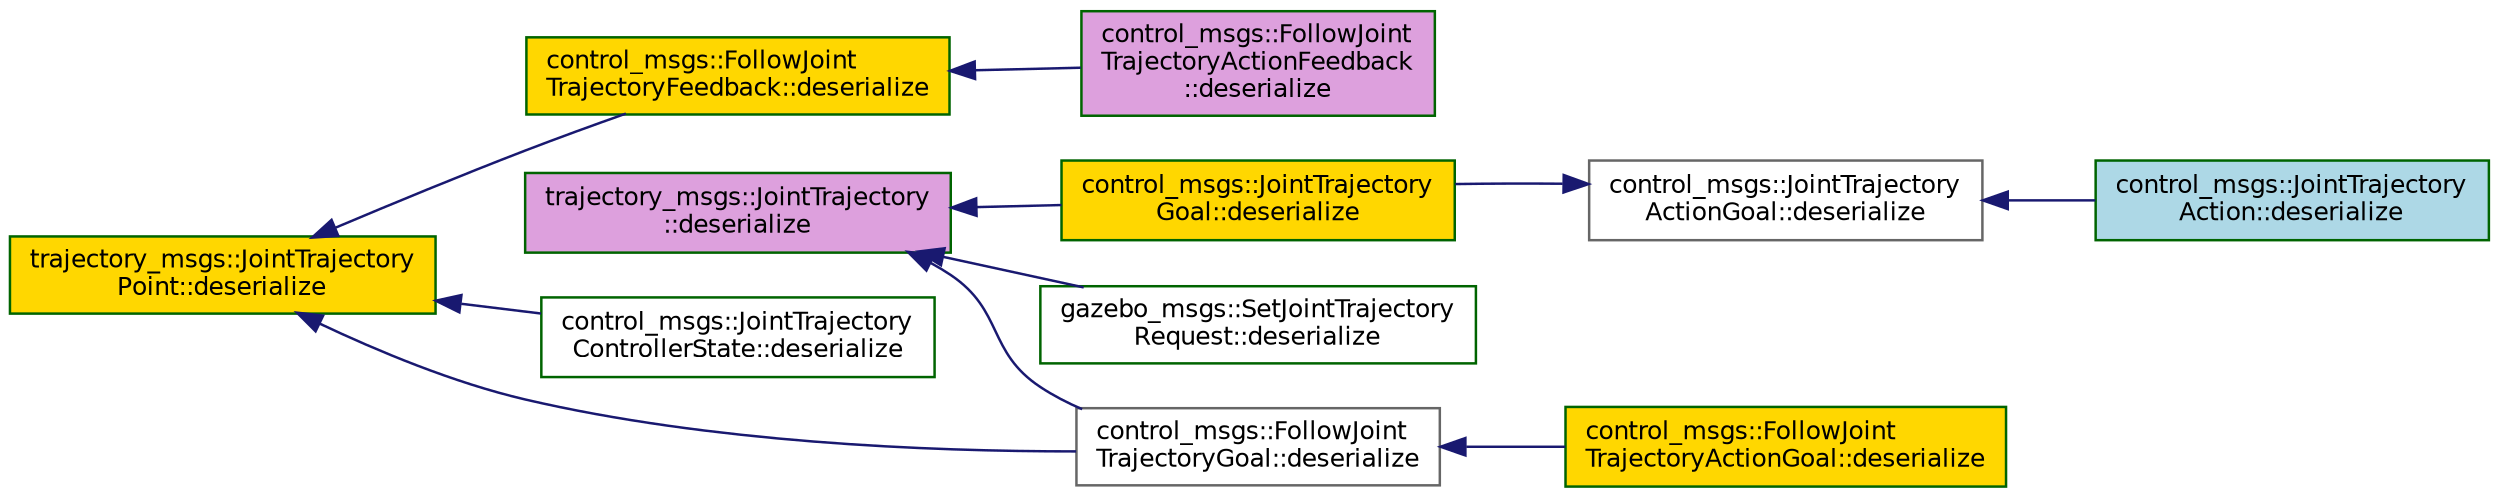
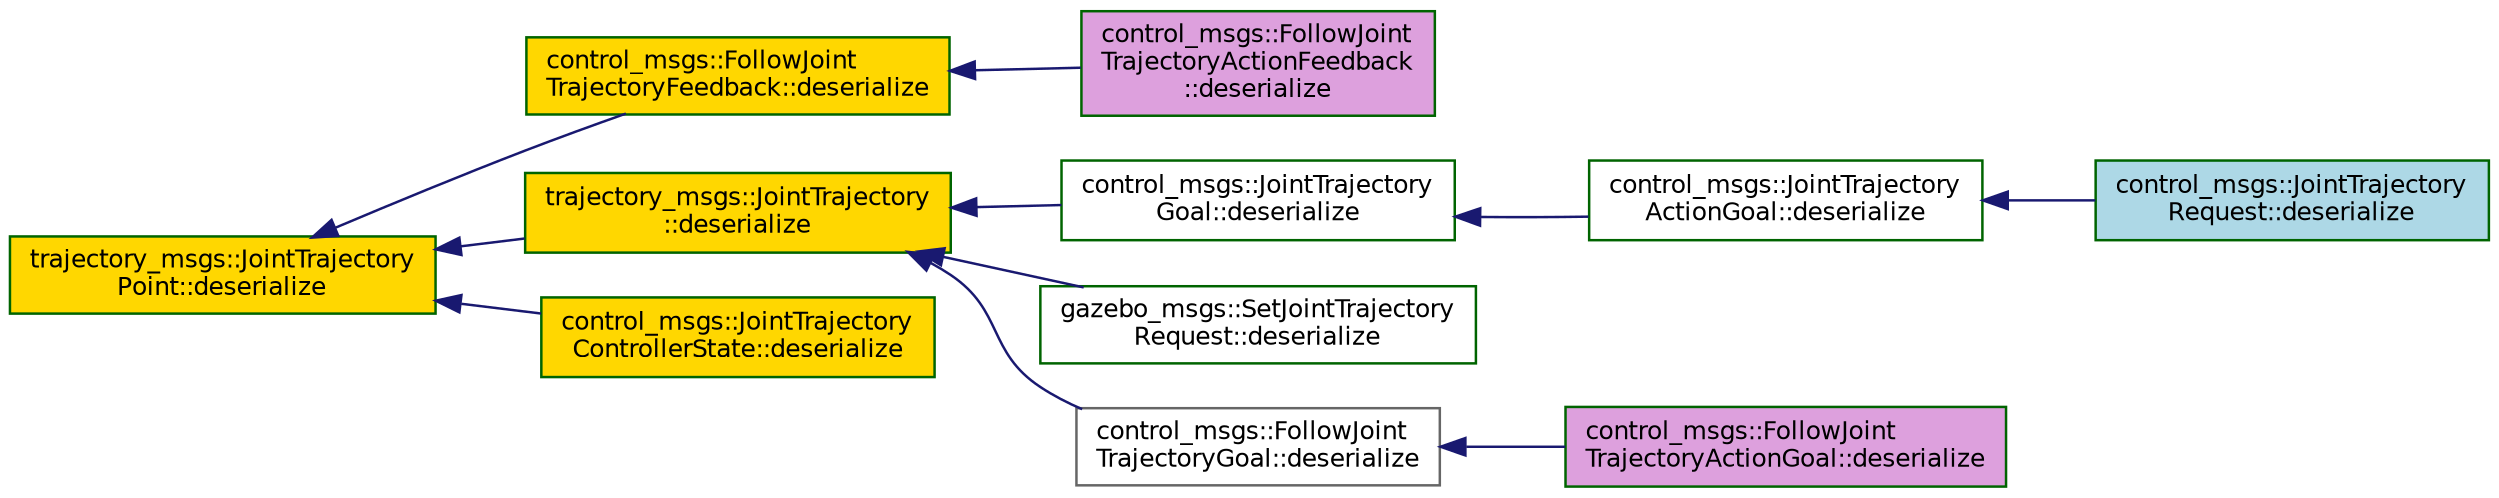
(1509, 184) -> (1535, 217)
(1258, 200) -> (1258, 200)
(1786, 200) -> (1786, 200)
(2292, 200) -> (2292, 200)
(738, 213) -> (738, 213)
(738, 337) -> (738, 337)
(690, 428) -> (493, 242)
(1786, 447) -> (1786, 447)
